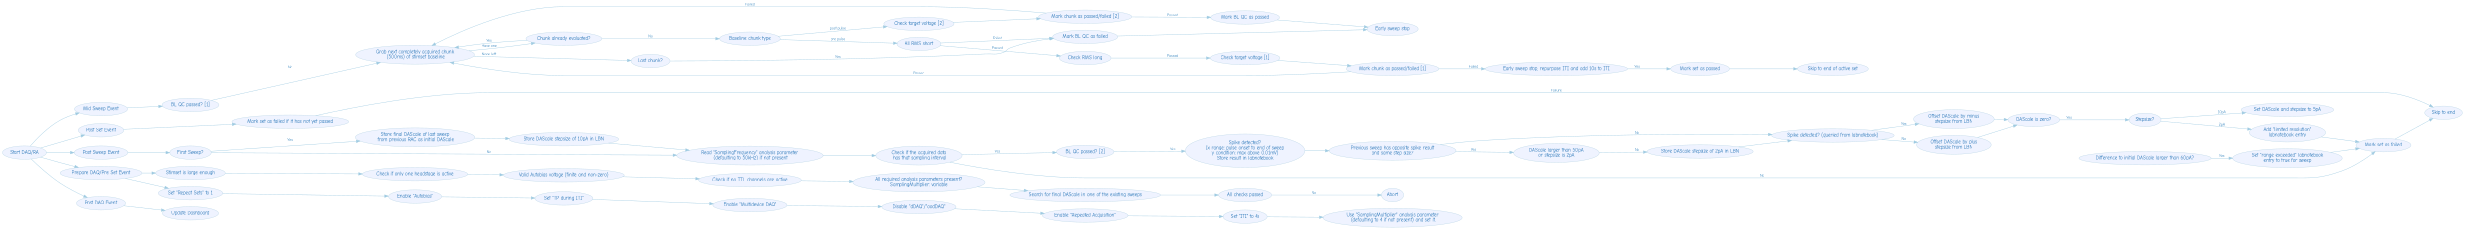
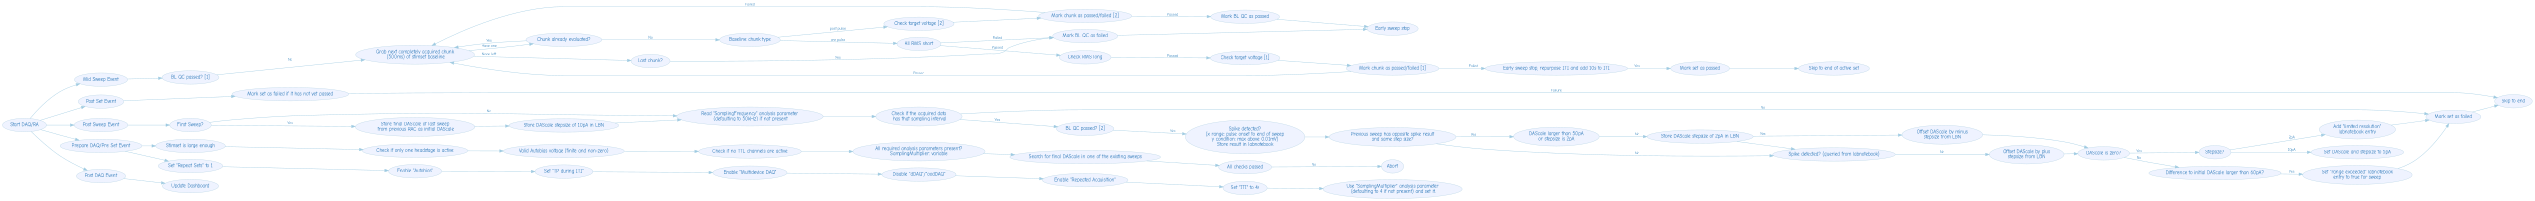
(1893, 127) -> (1826, 136)
none -> (2150, 162)
